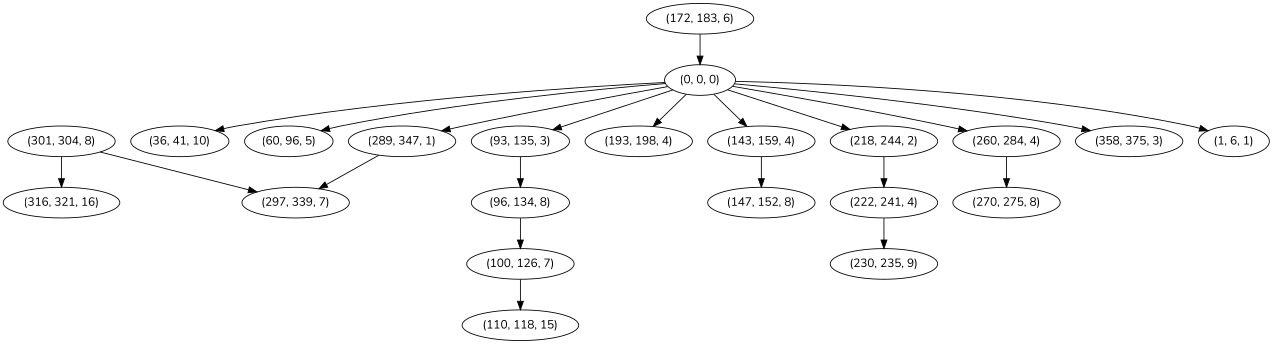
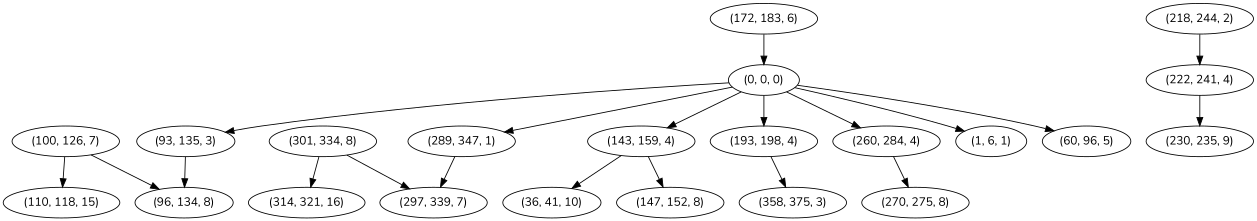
(444, 99) -> (600, 170)
(909, 103) -> (776, 168)
(785, 108) -> none
(62, 141) -> (323, 141)
(62, 203) -> (307, 203)
(520, 229) -> (121, 170)
